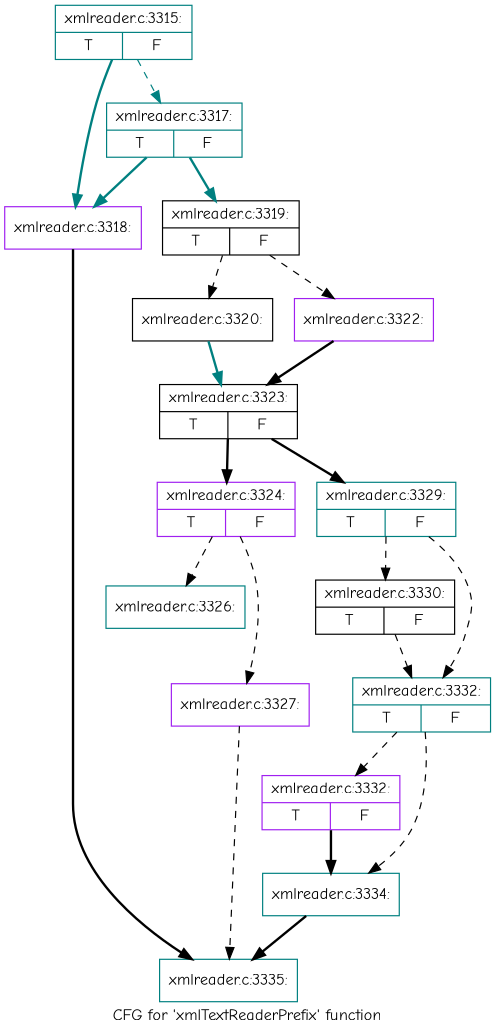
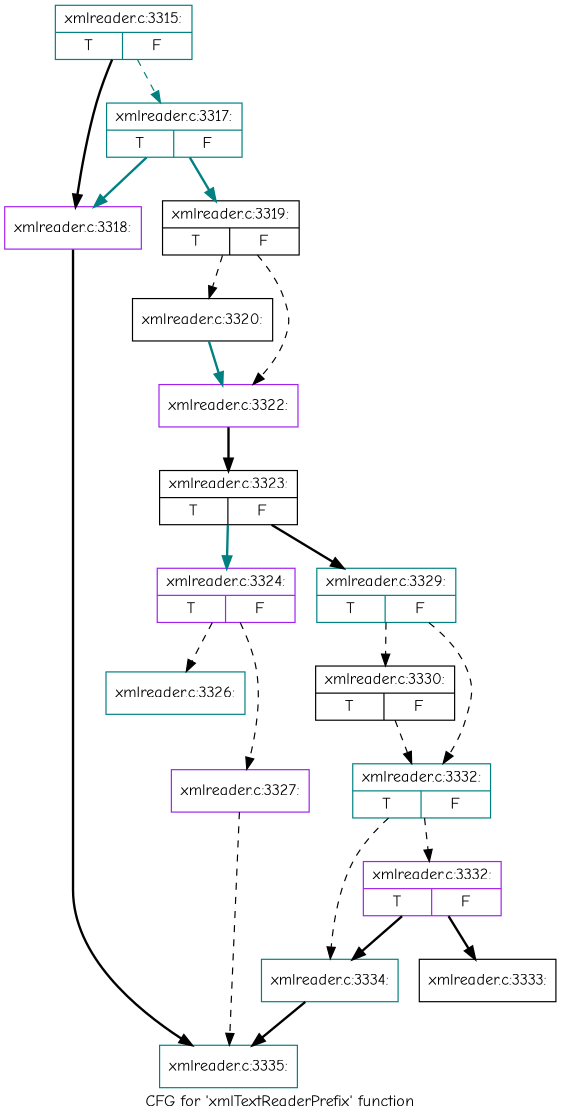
(90, 126) -> (90, 126)
(213, 357) -> (214, 357)
(227, 455) -> (227, 541)
none -> (488, 980)
